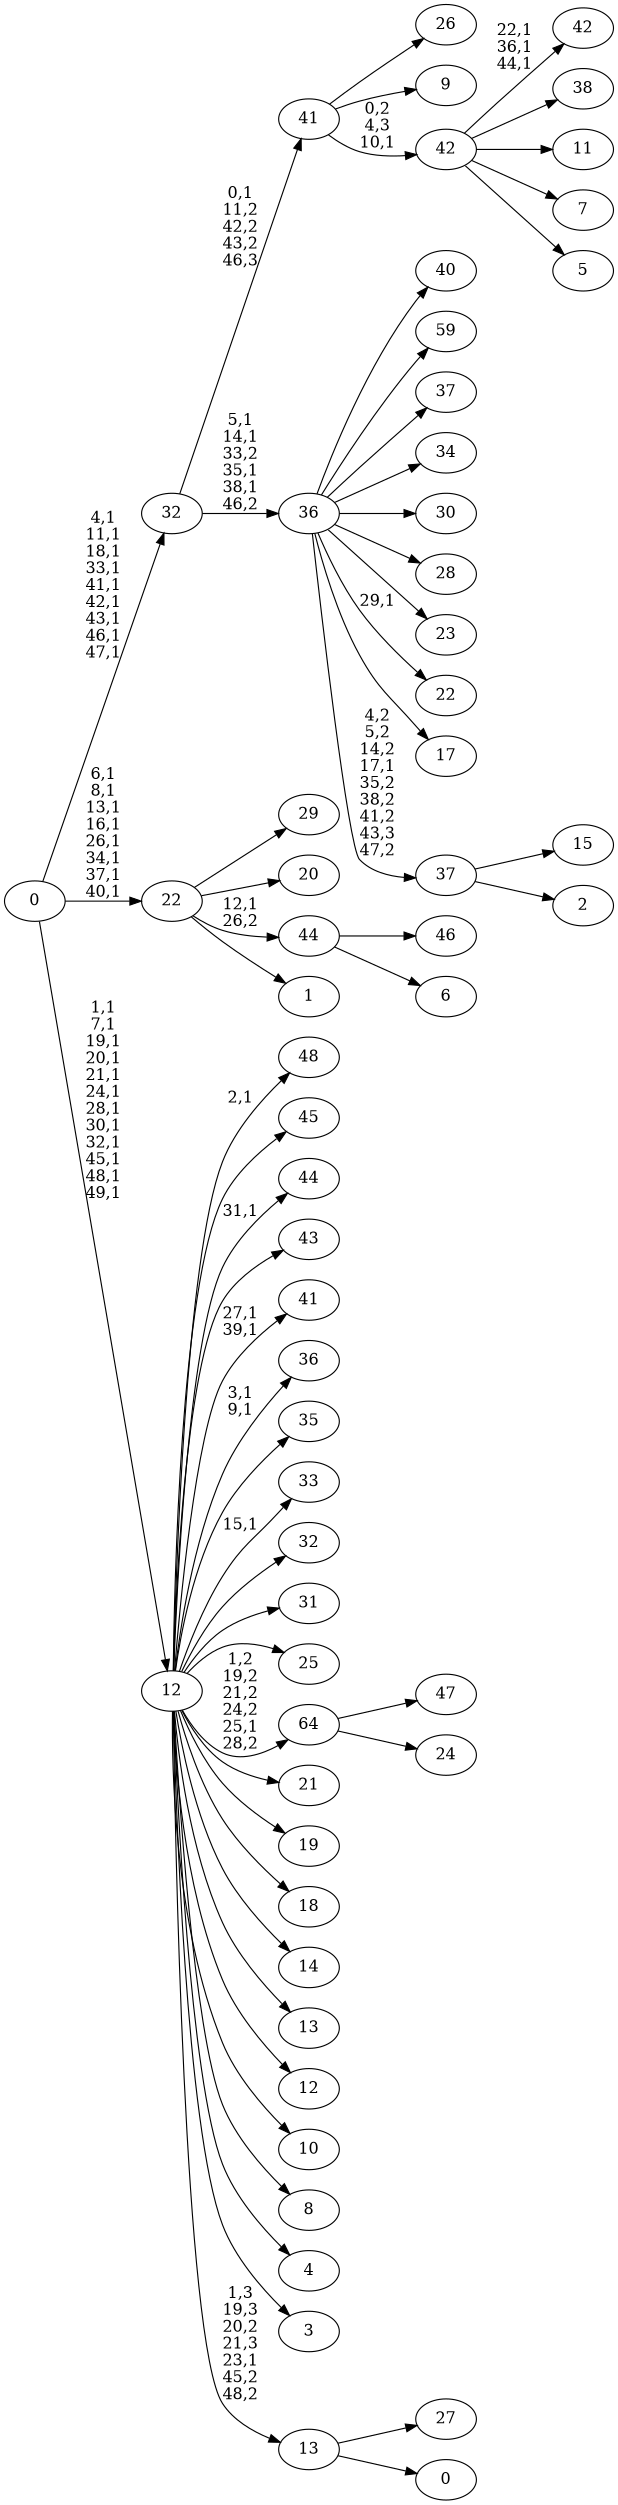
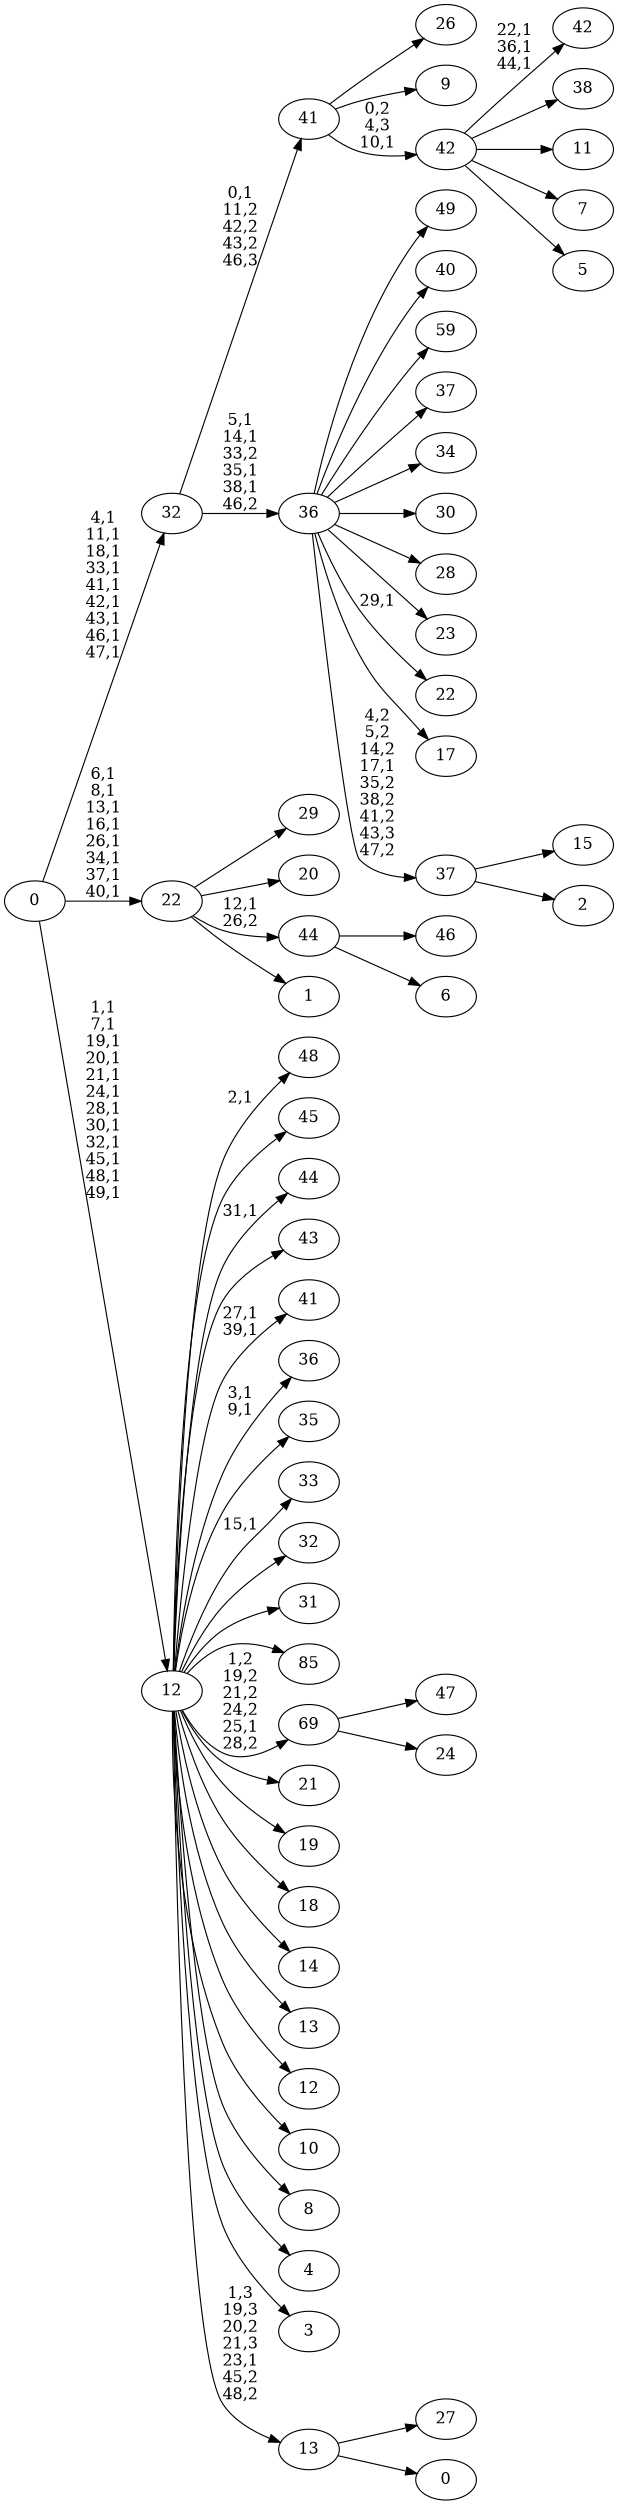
none -> (446, 210)
(309, 1664) -> (309, 1664)
(309, 1725) -> (309, 1725)
